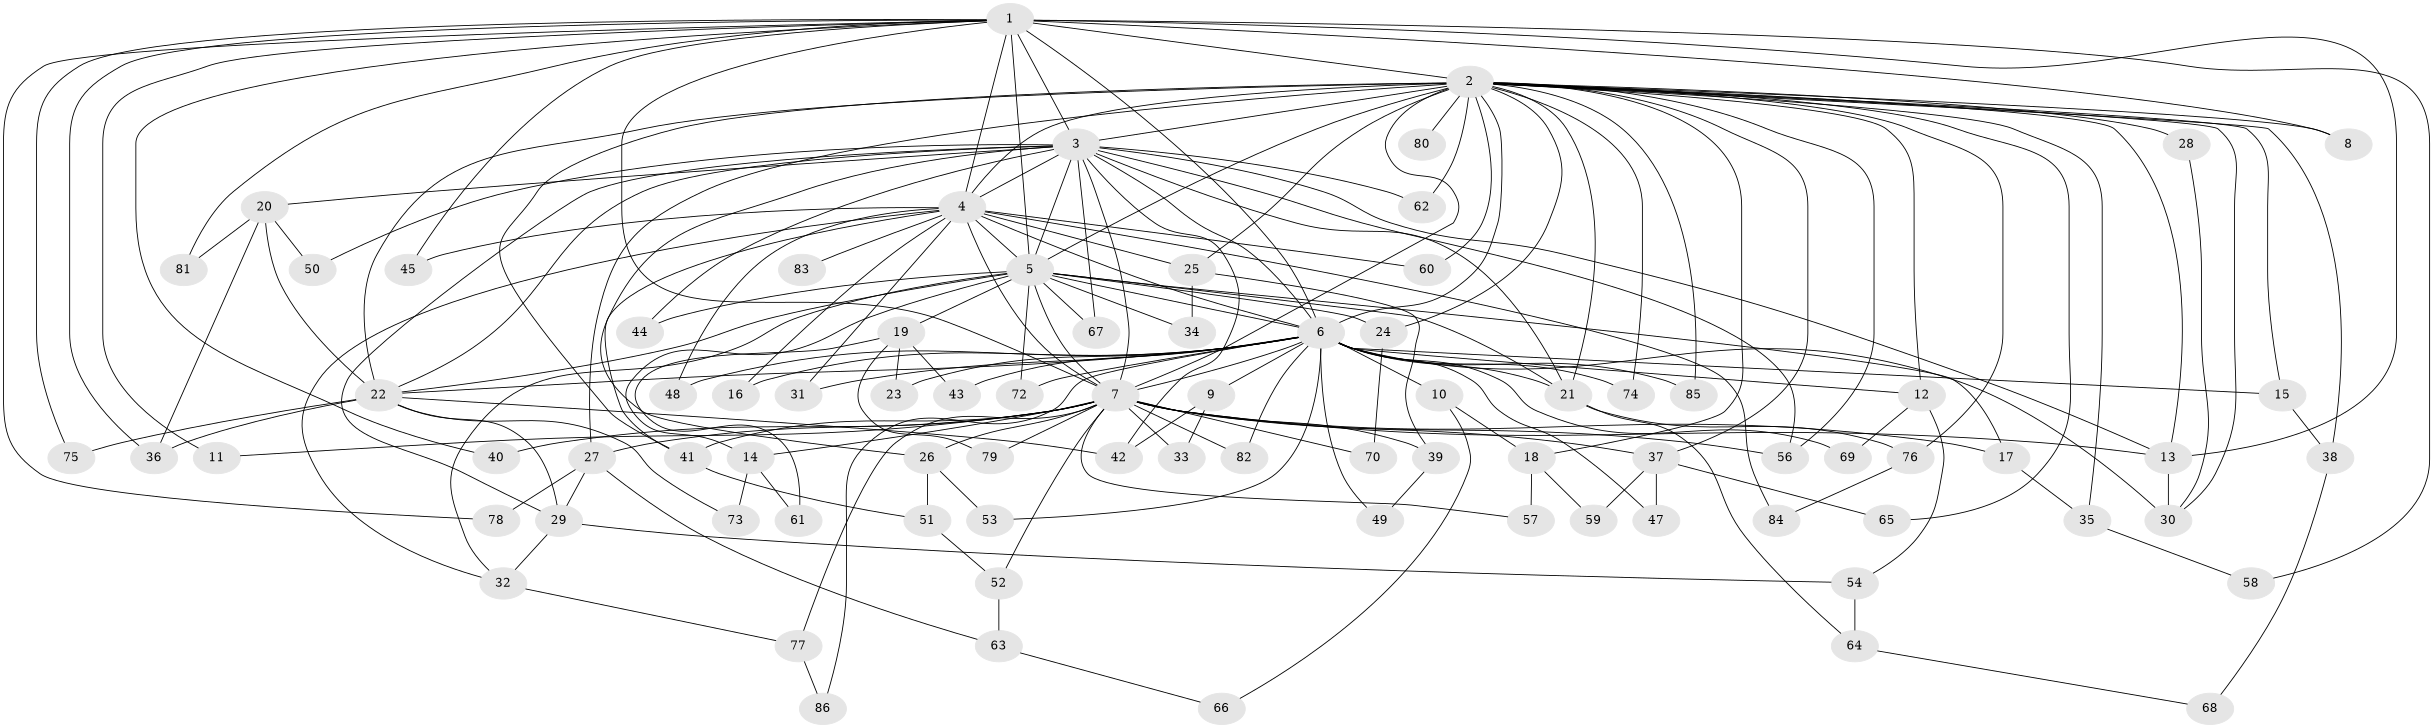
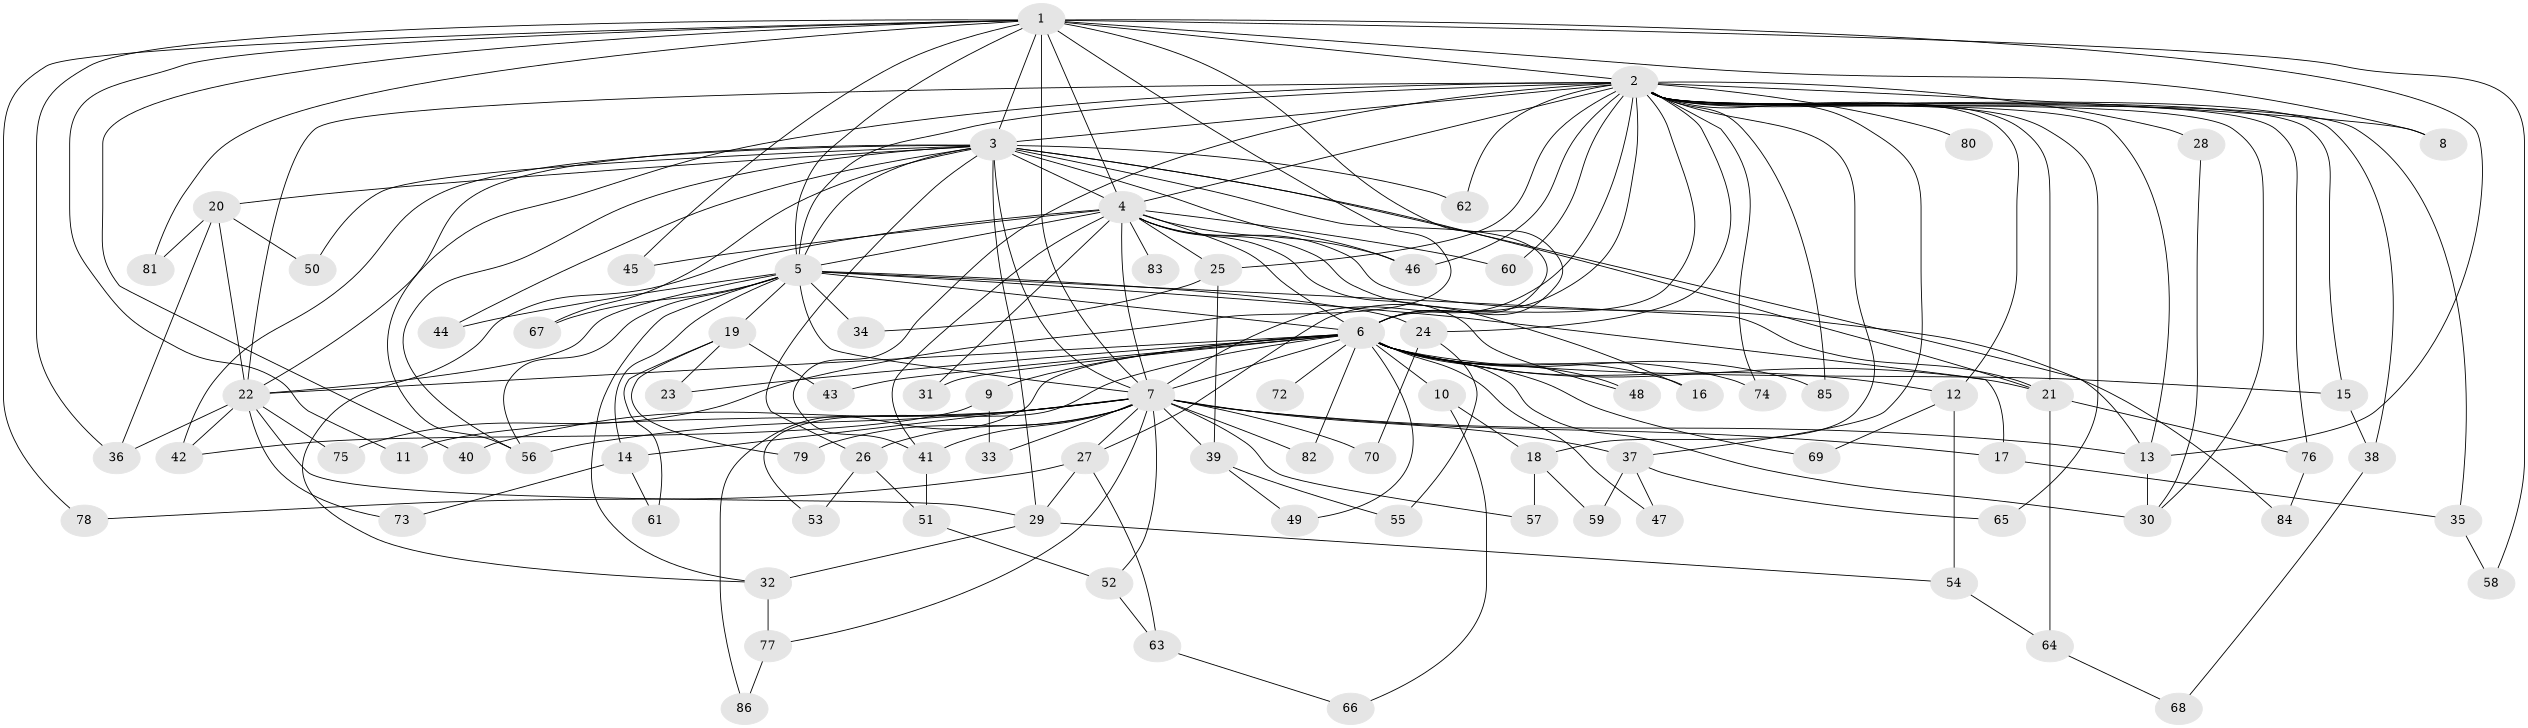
none -> (1413, 270)
(1025, 335) -> (611, 341)
none -> (1399, 521)
